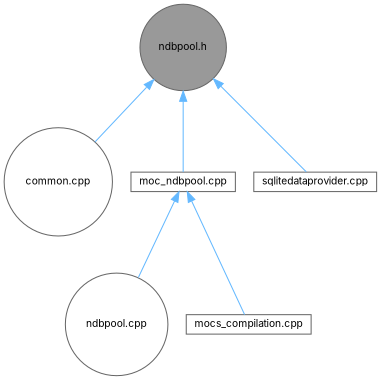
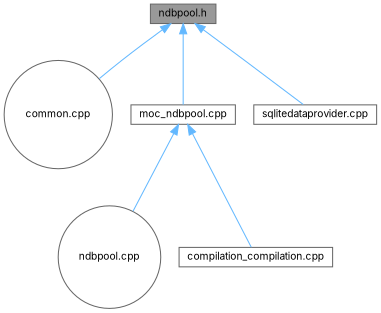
(183, 47) -> (183, 14)
(249, 324) -> (256, 257)
